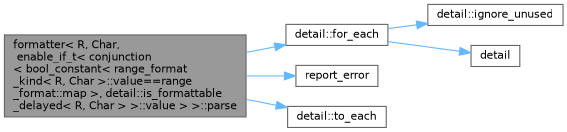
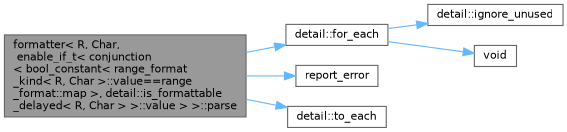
(495, 56) -> (495, 56)
